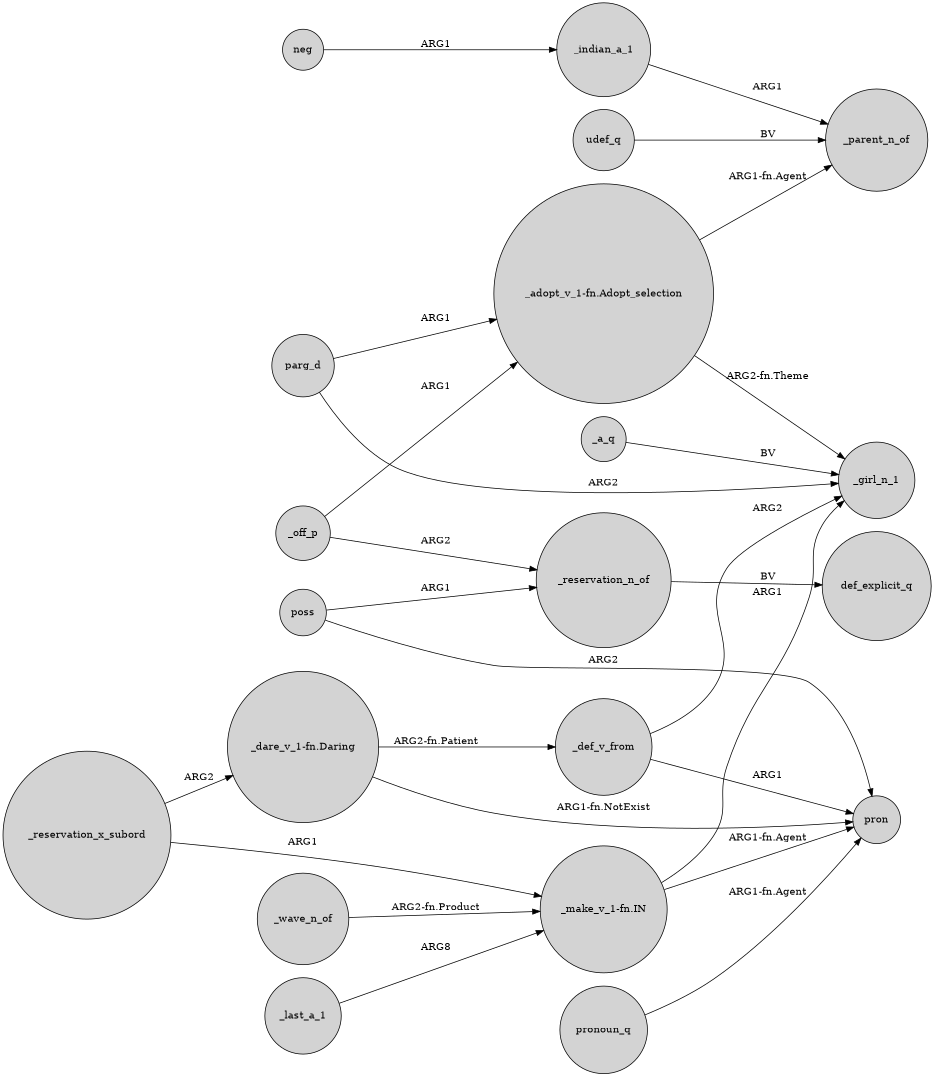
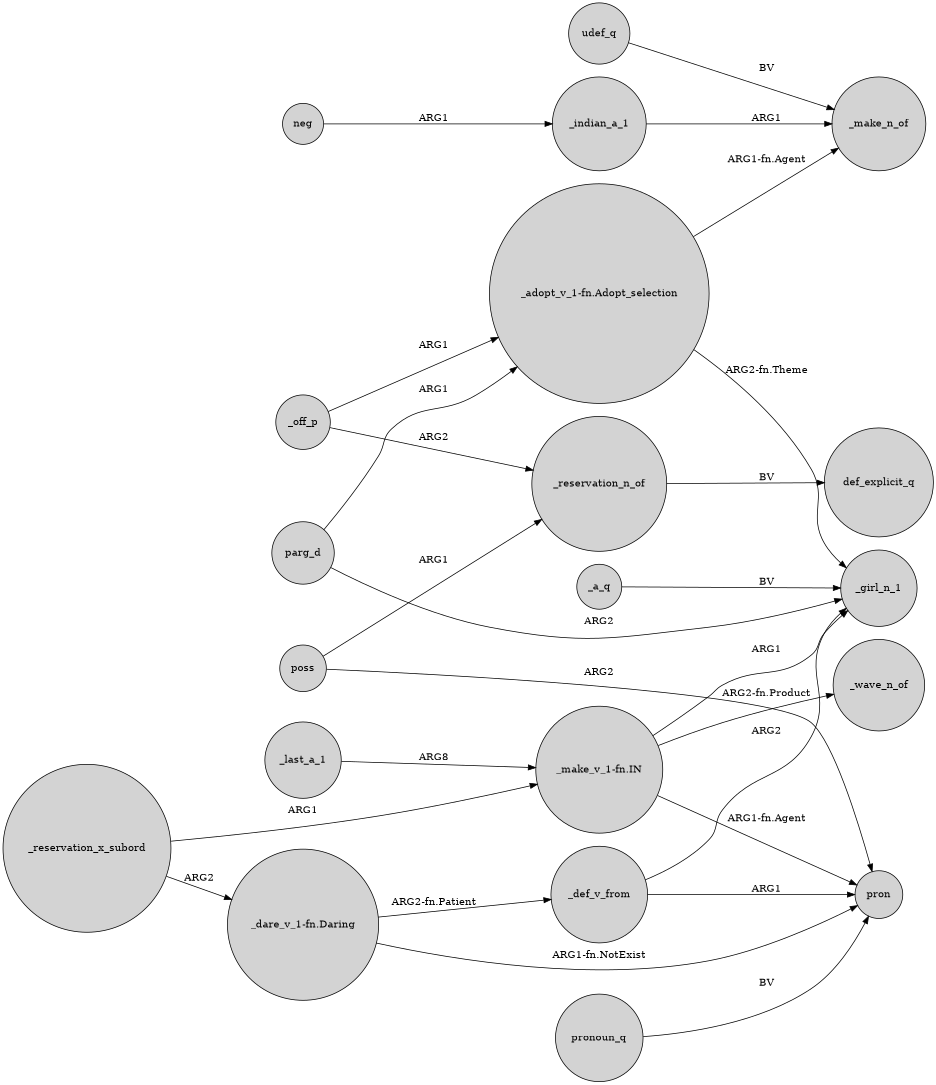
(877, 140) -> (879, 124)
(768, 892) -> (767, 983)
(441, 915) -> (741, 717)
